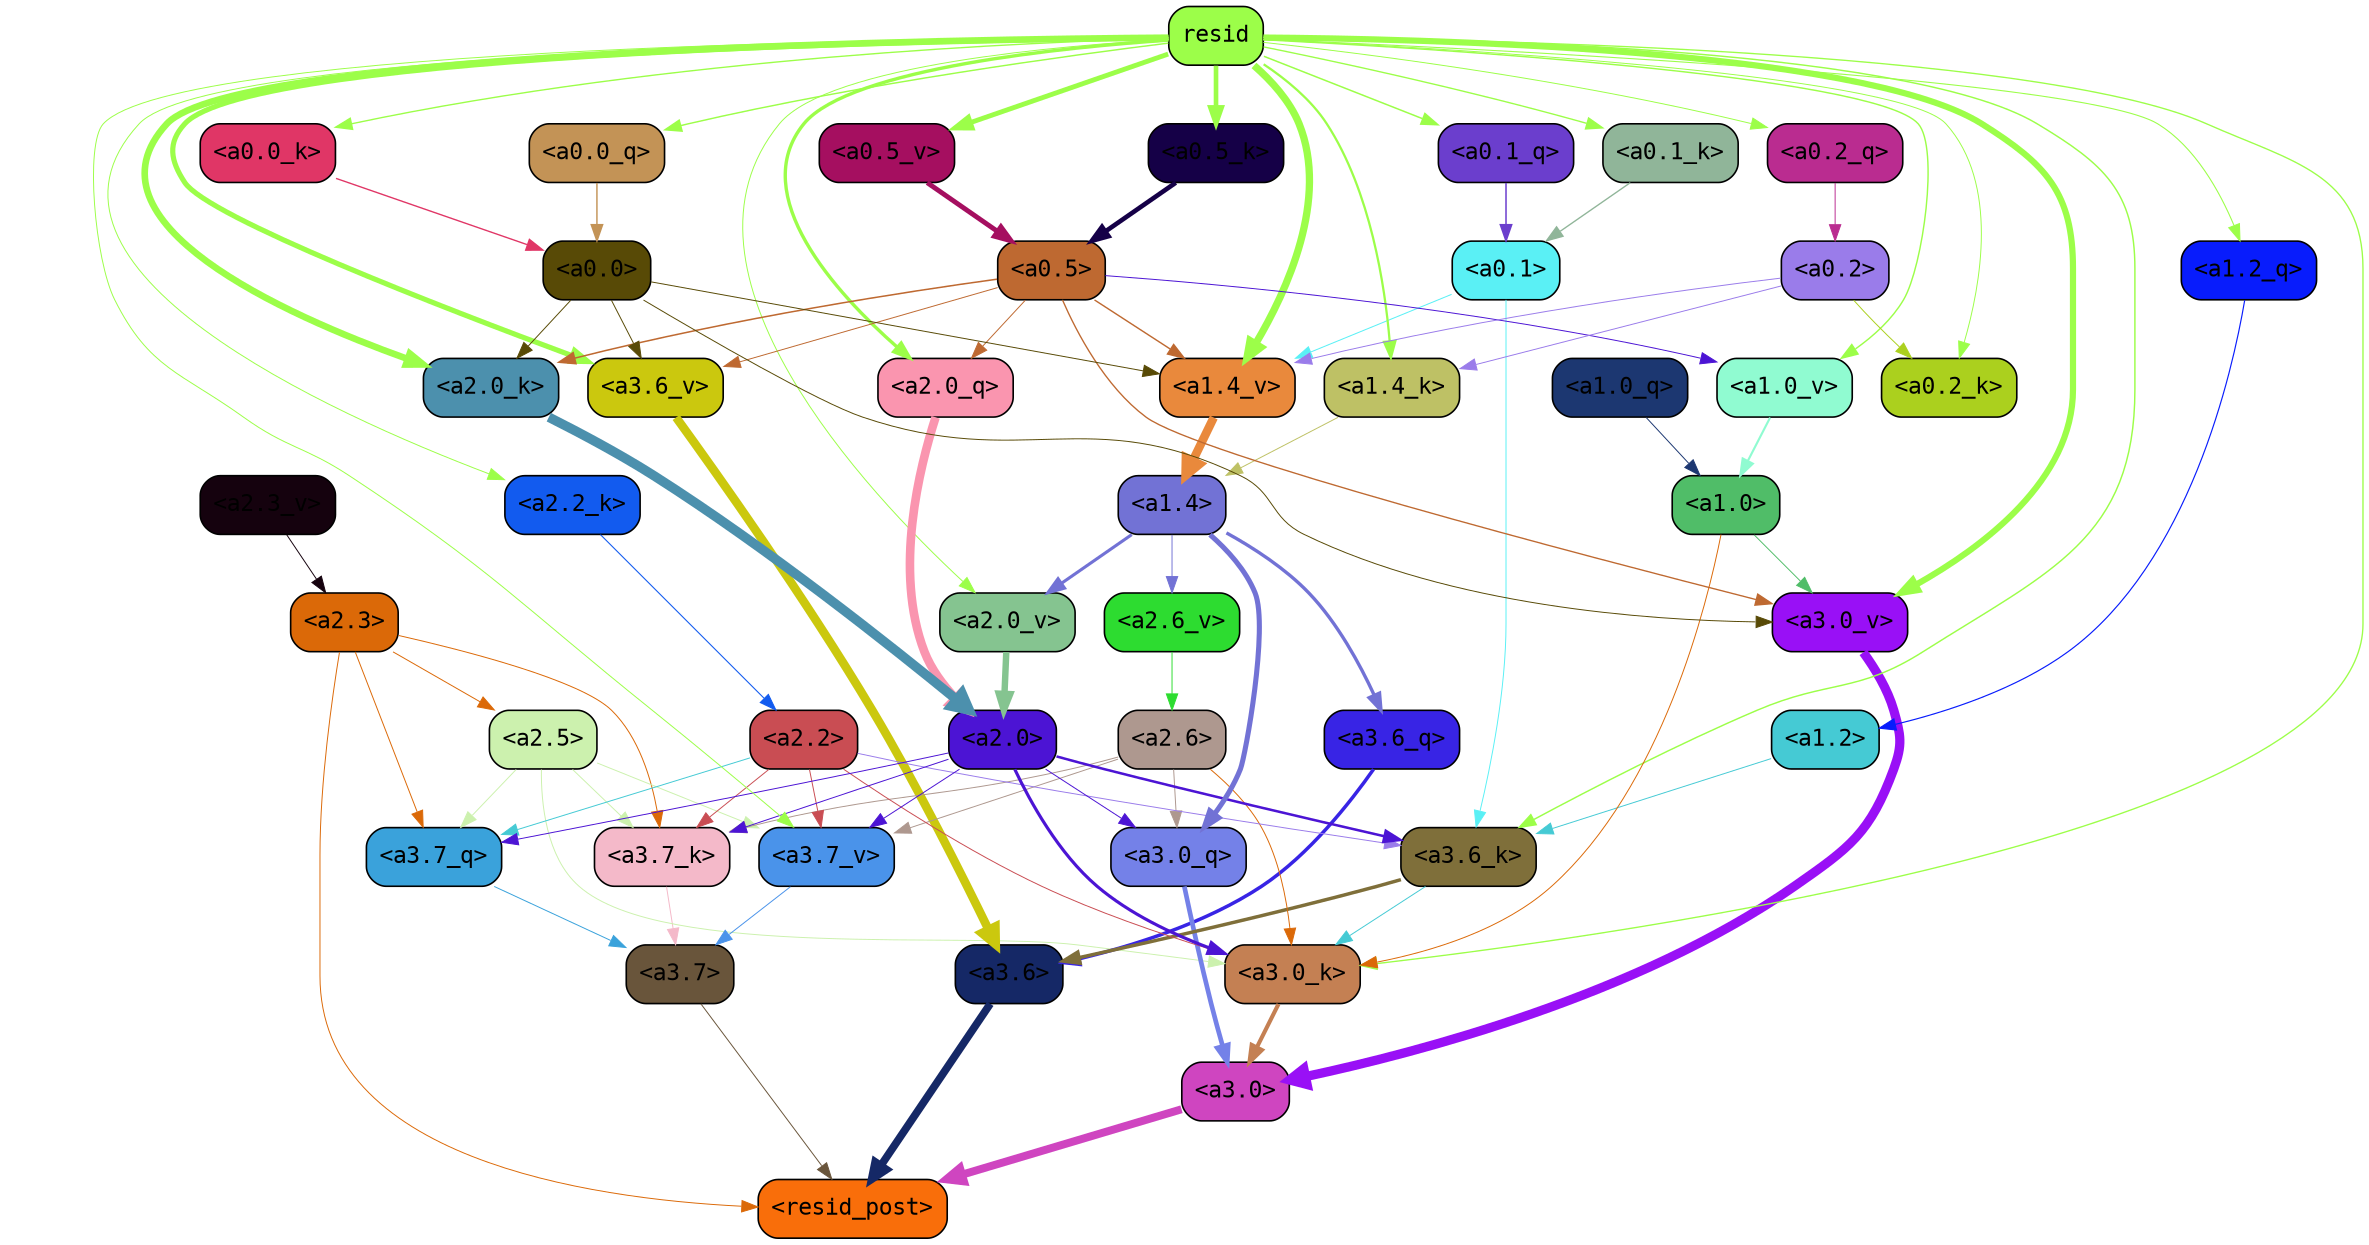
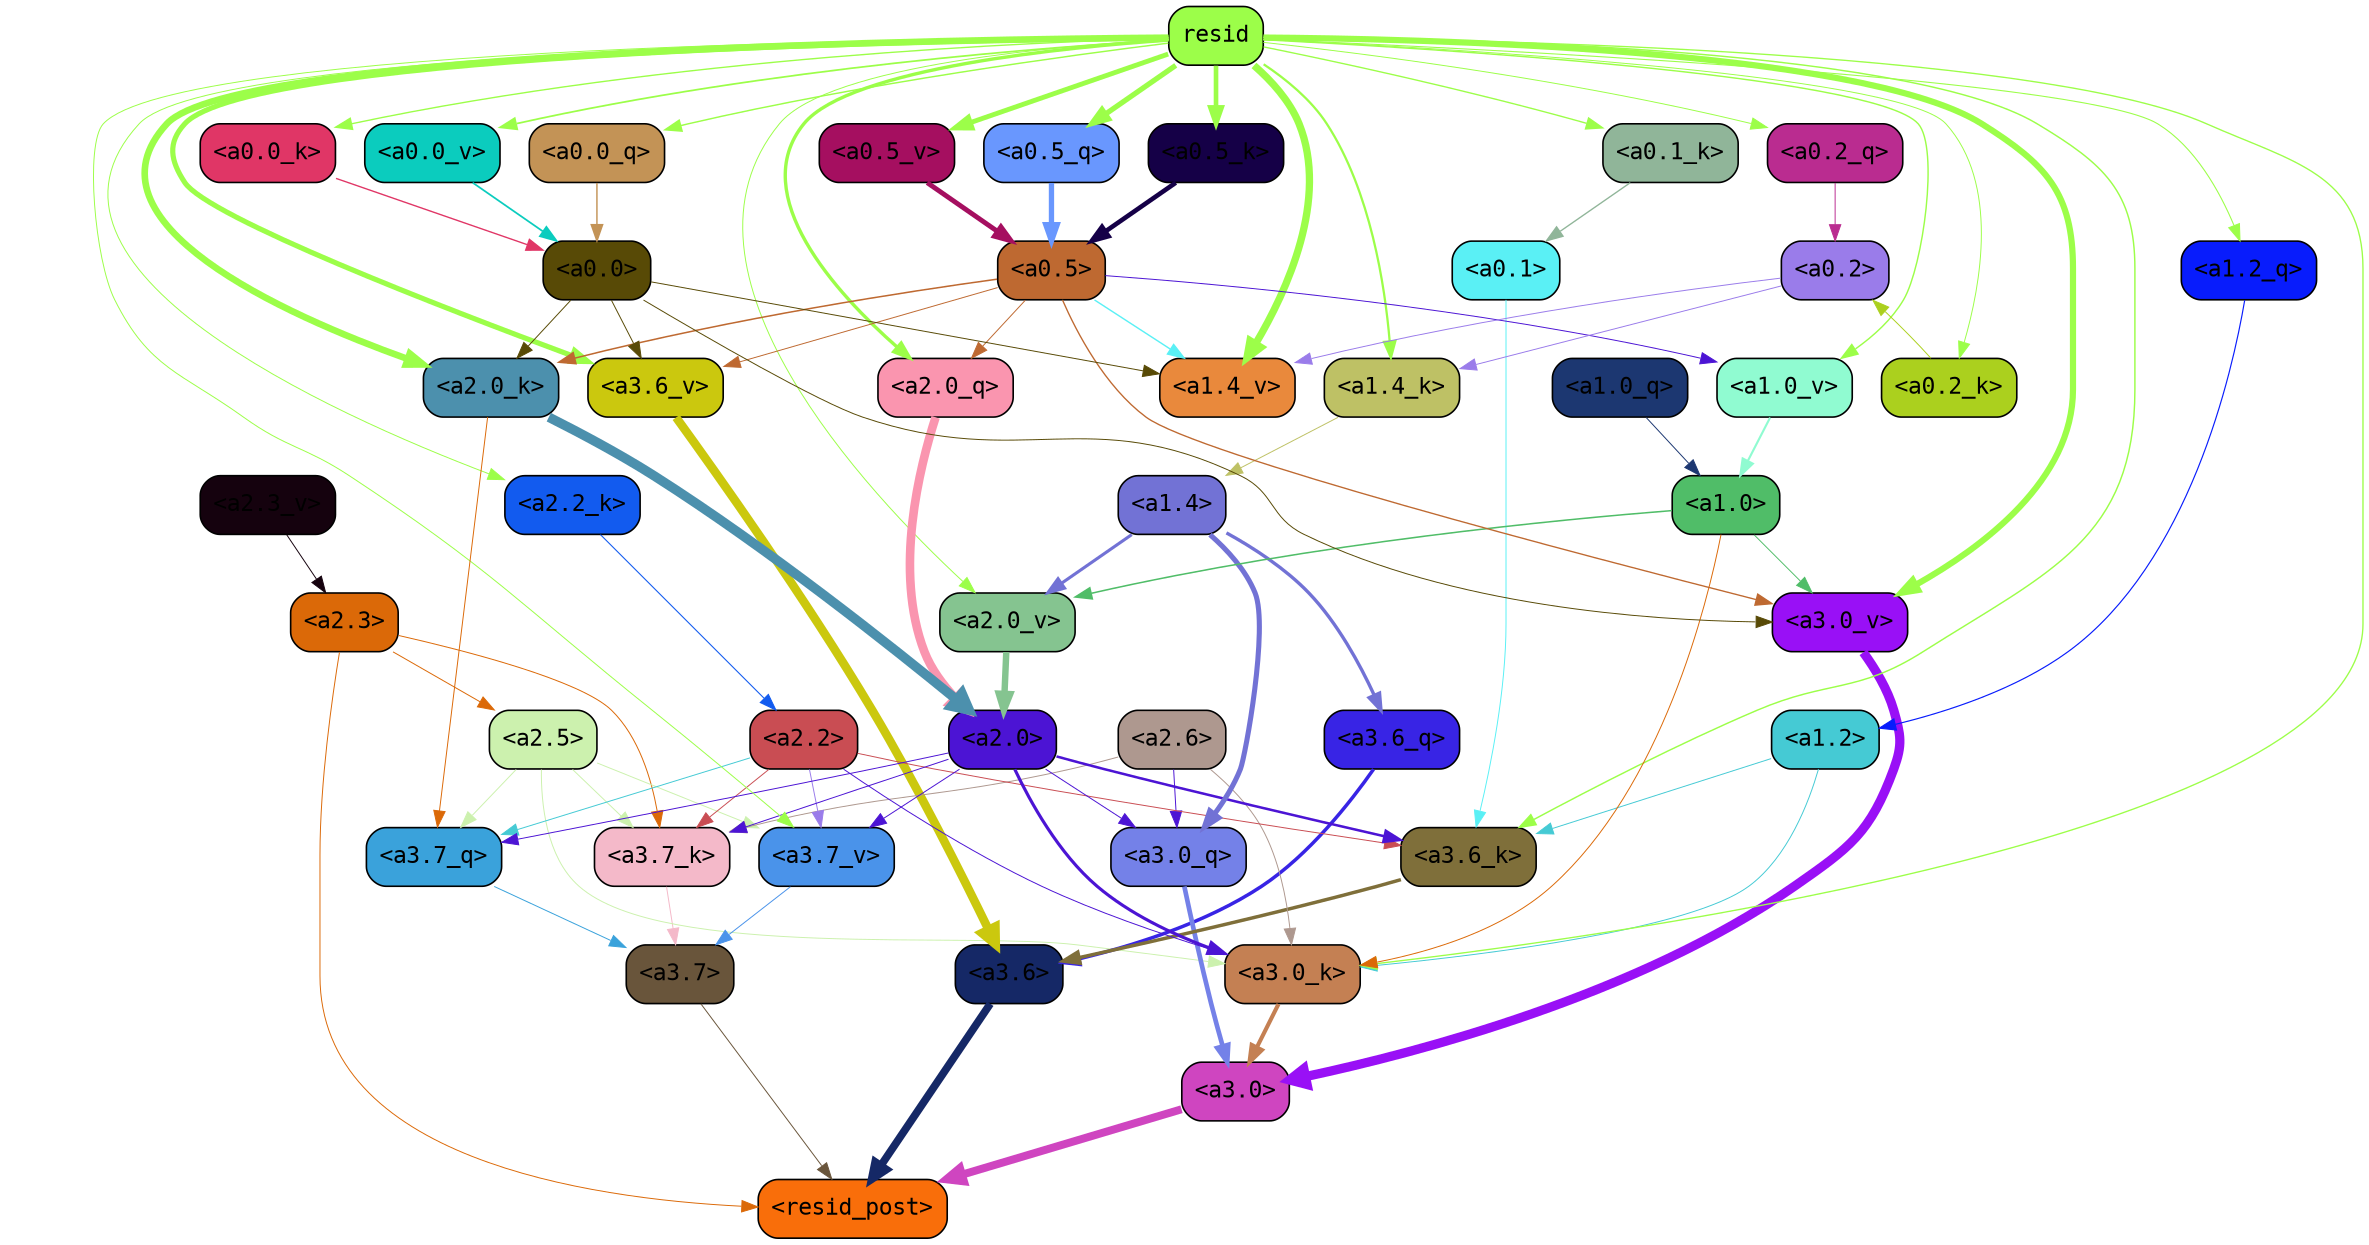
none -> (432, 153)
none -> (1051, 153)
(1506, 153) -> none
(1873, 321) -> (1908, 334)
(1132, 325) -> (1132, 325)
(1378, 325) -> none
(1206, 433) -> none
none -> (1380, 542)
(1172, 622) -> none
(386, 732) -> (464, 614)
(814, 791) -> (814, 791)
(1014, 793) -> none
(1175, 798) -> (1175, 798)
(1121, 802) -> (1121, 802)
(1268, 840) -> (1268, 840)
(1018, 875) -> (1018, 875)
(1388, 911) -> (1722, 901)
